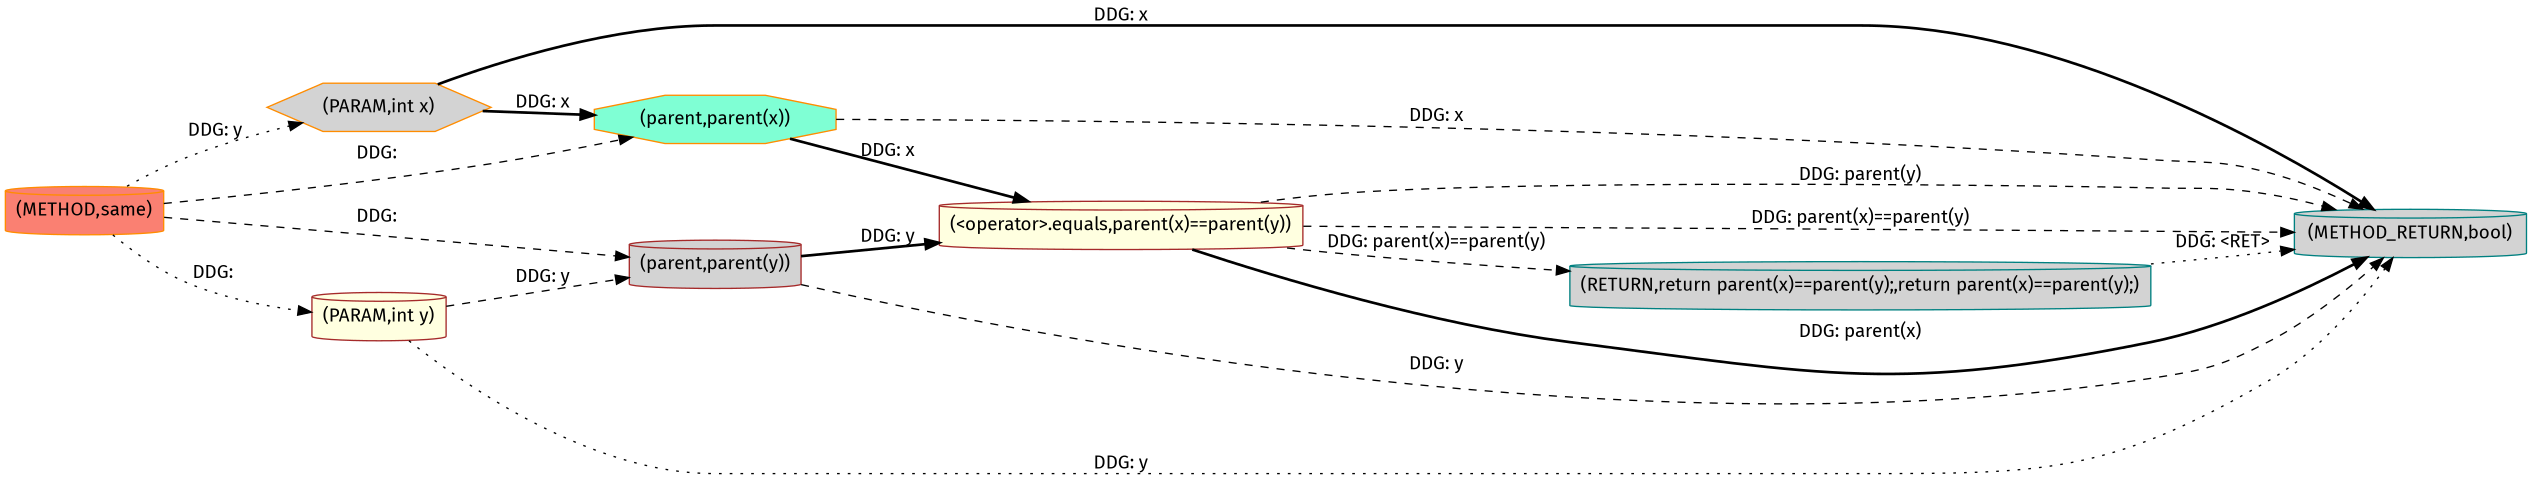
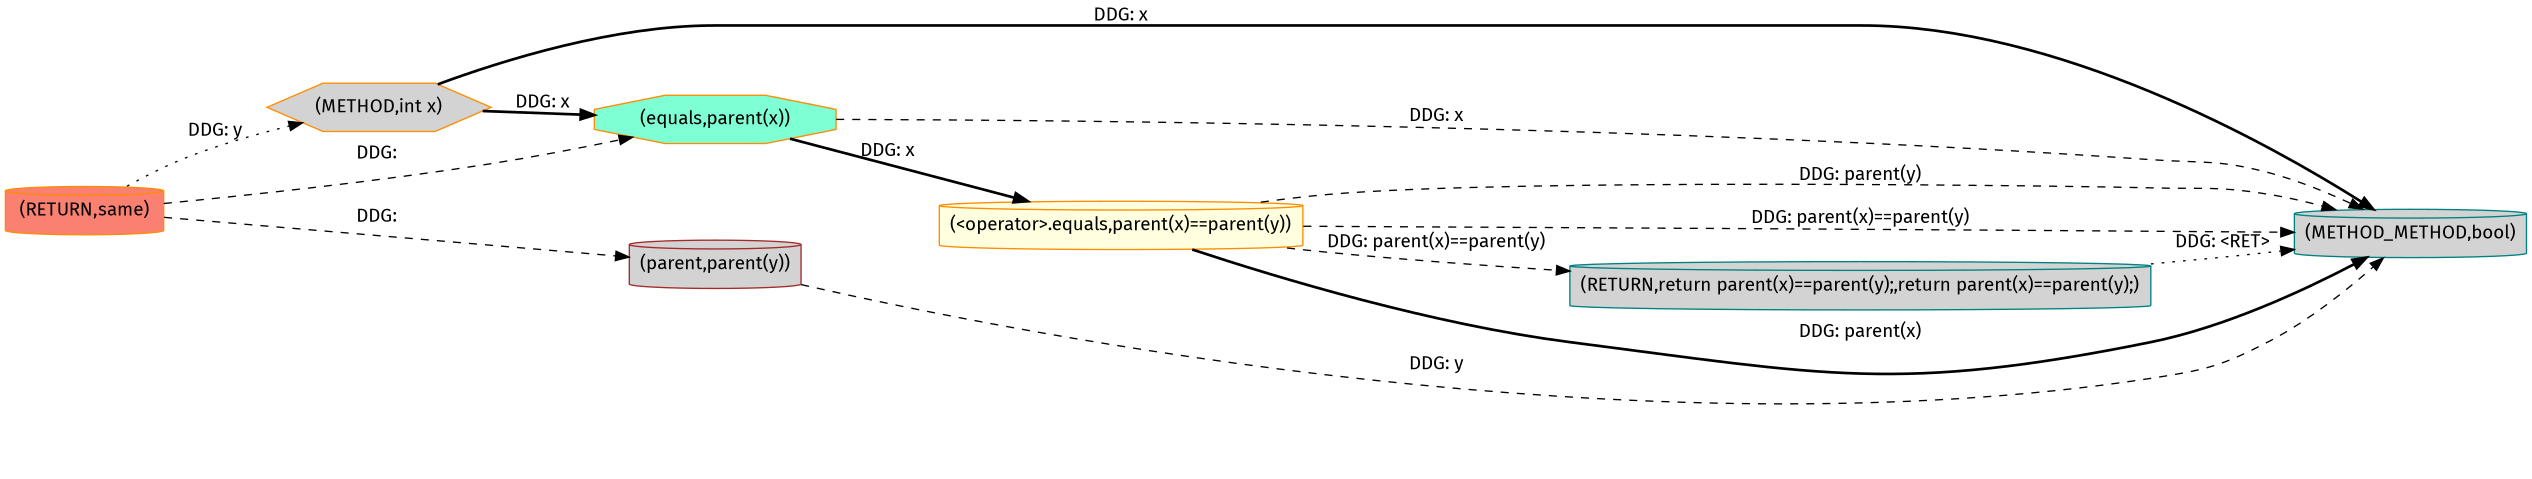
(379, 107) -> (379, 107)
(715, 119) -> (715, 119)
(85, 211) -> (85, 211)
(1121, 225) -> (1121, 225)
(2410, 233) -> (2410, 233)
(863, 250) -> none
(379, 317) -> none
